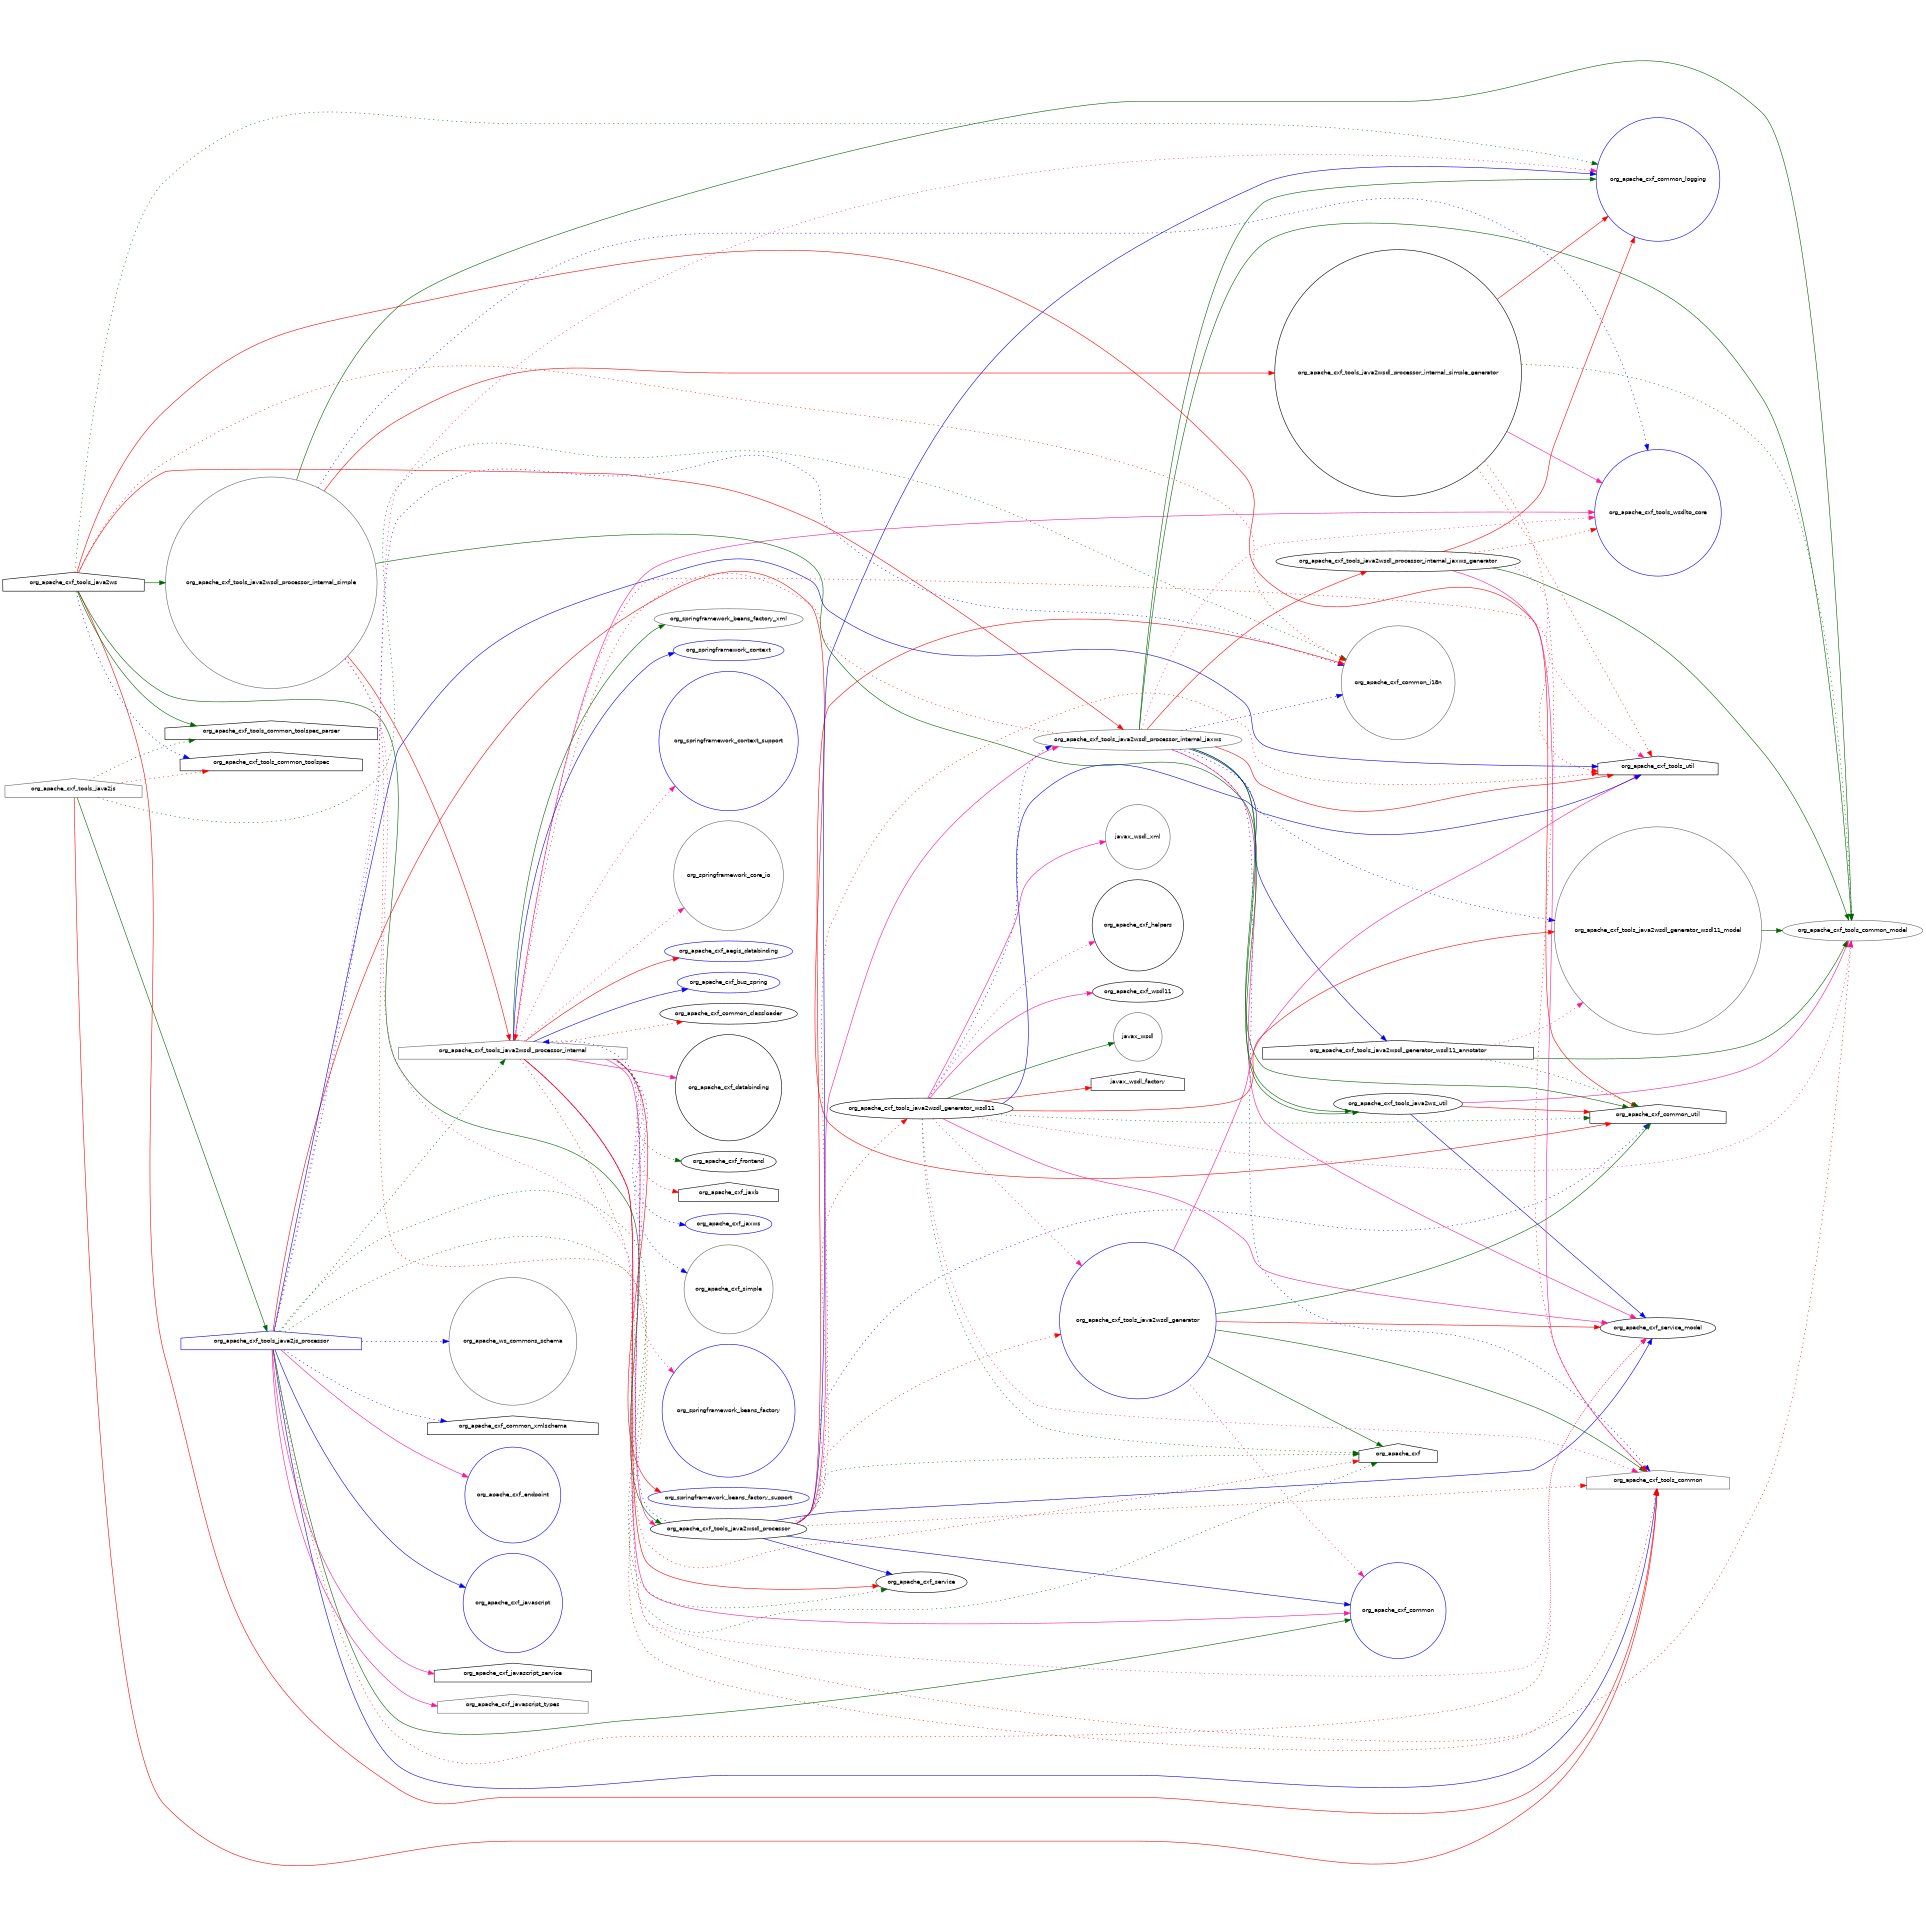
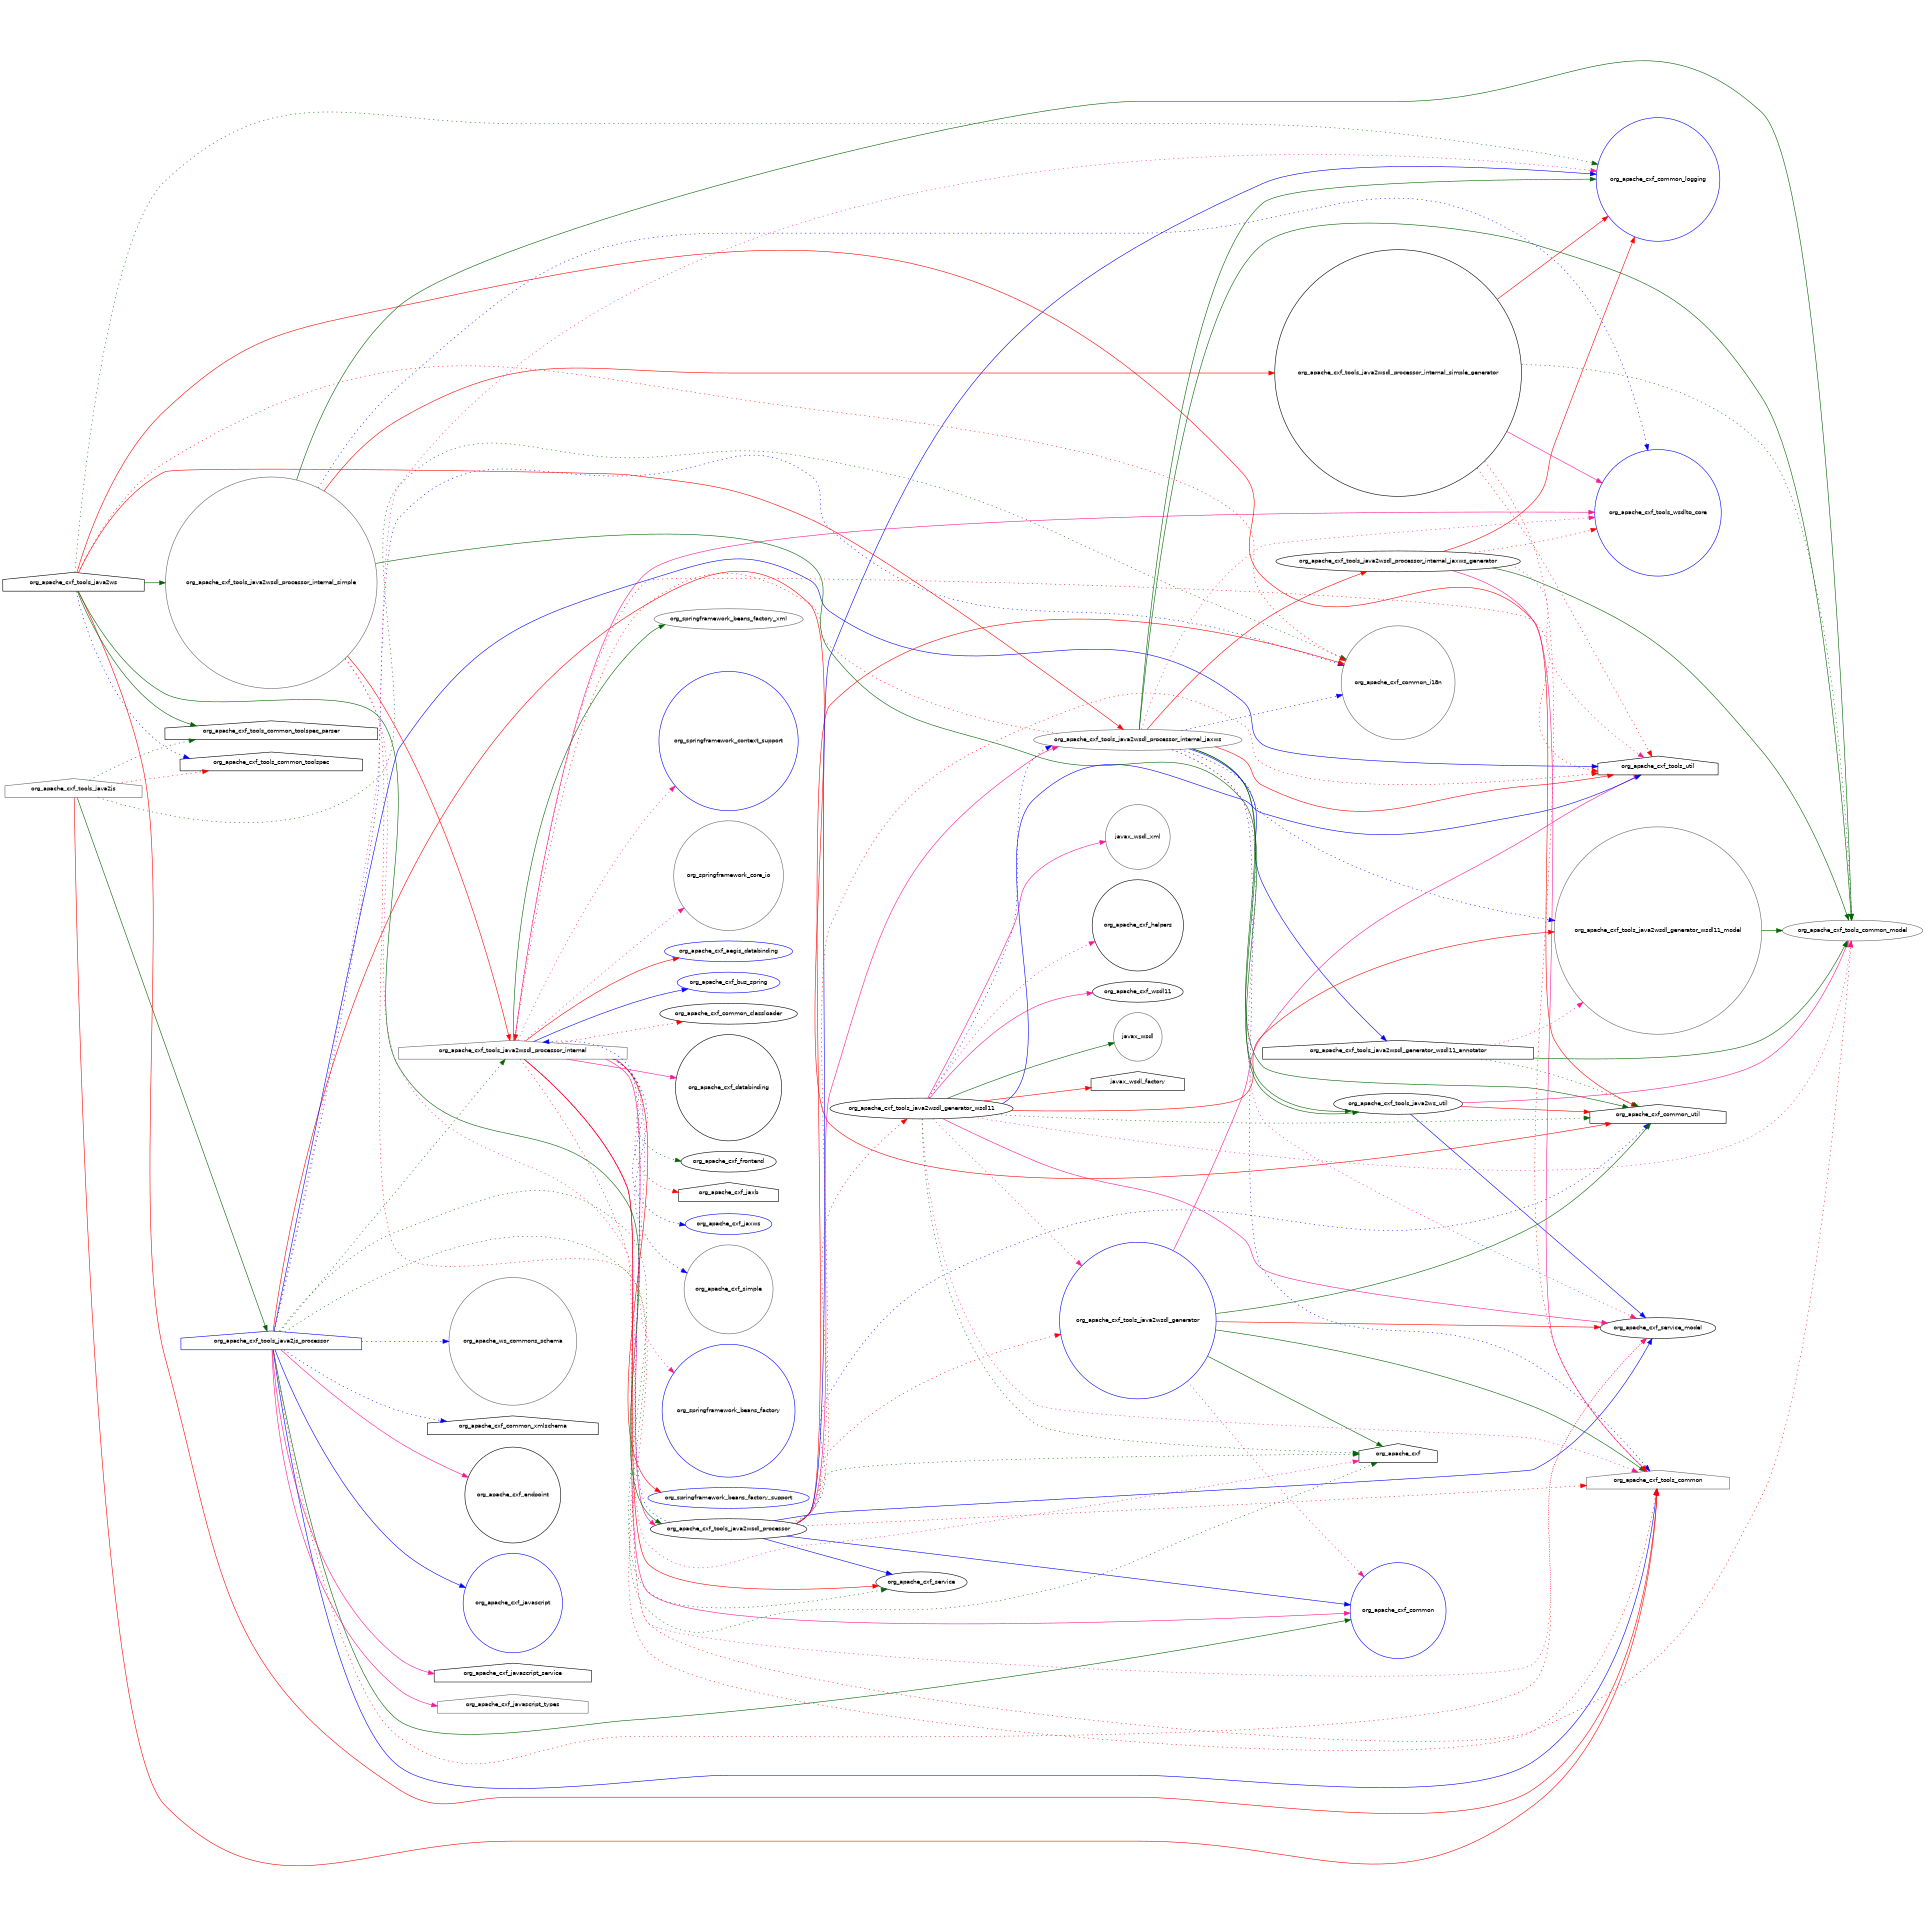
(729, 650) -> none
(1257, 1103) -> (1257, 1103)
(513, 1495) -> (513, 1495)
(738, 1561) -> (738, 1561)
